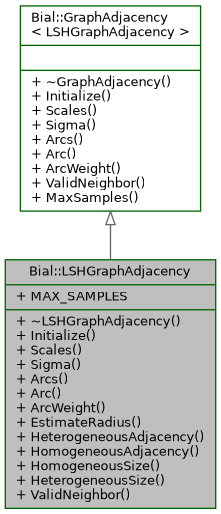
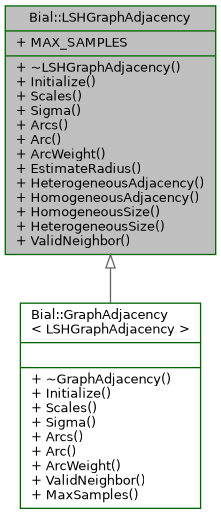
(110, 242) -> (110, 286)
